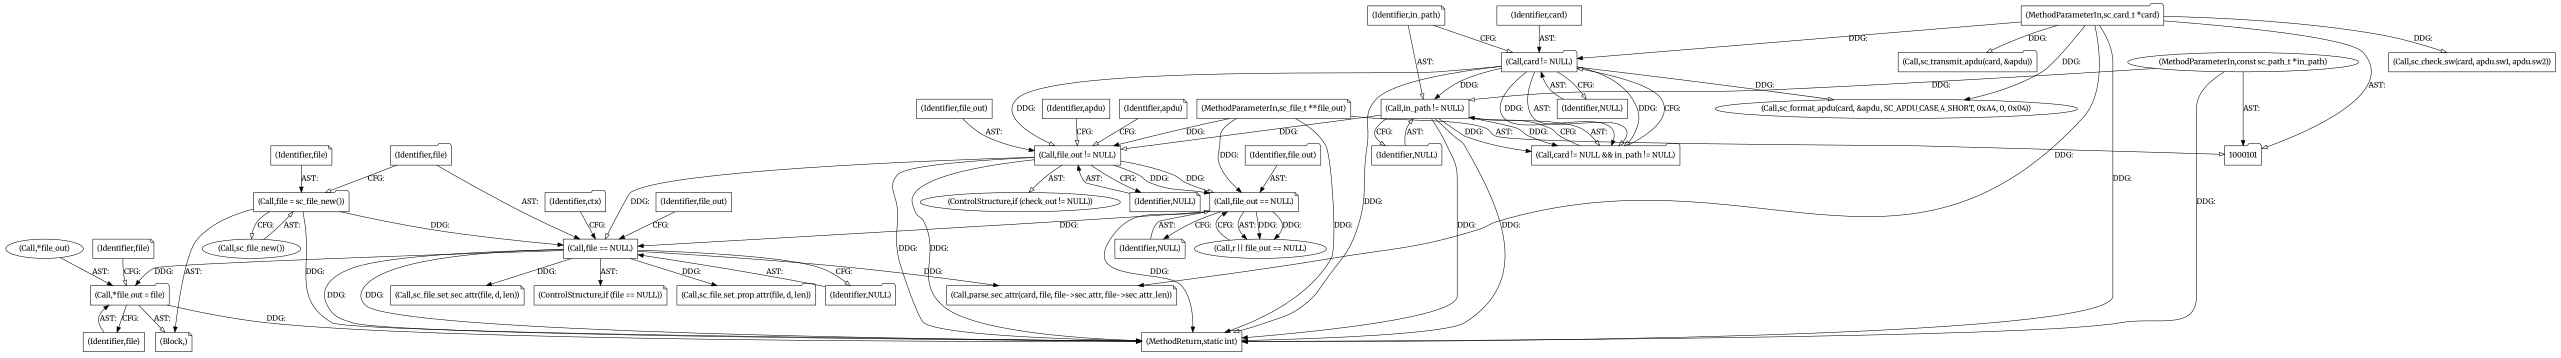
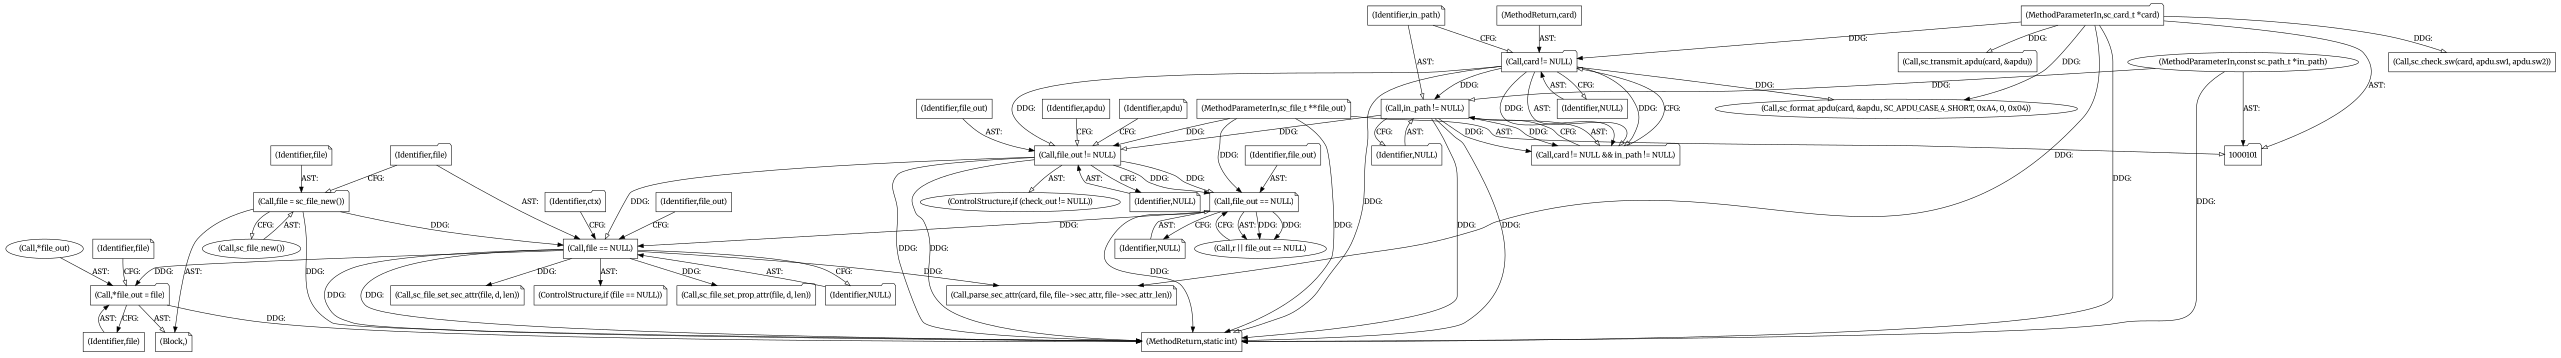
(1539, 16) -> (1539, 16)
